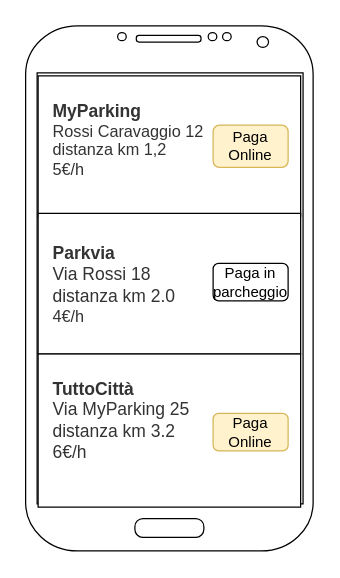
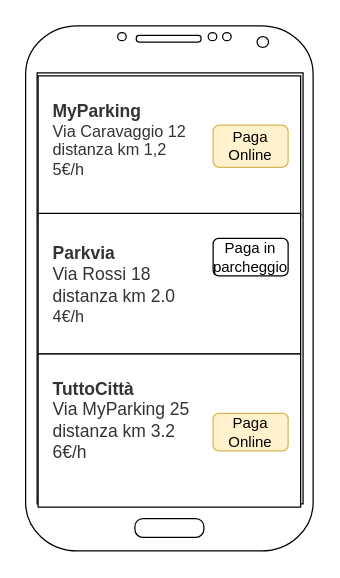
(101, 146) -> (96, 146)
(251, 282) -> (251, 257)
